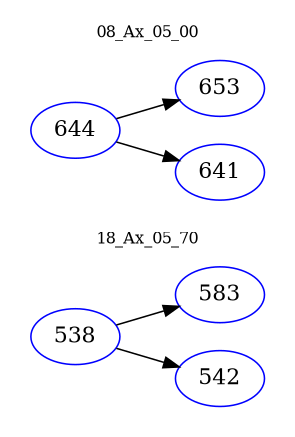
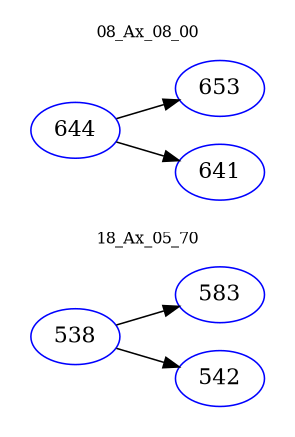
(148, 33) -> (148, 33)
